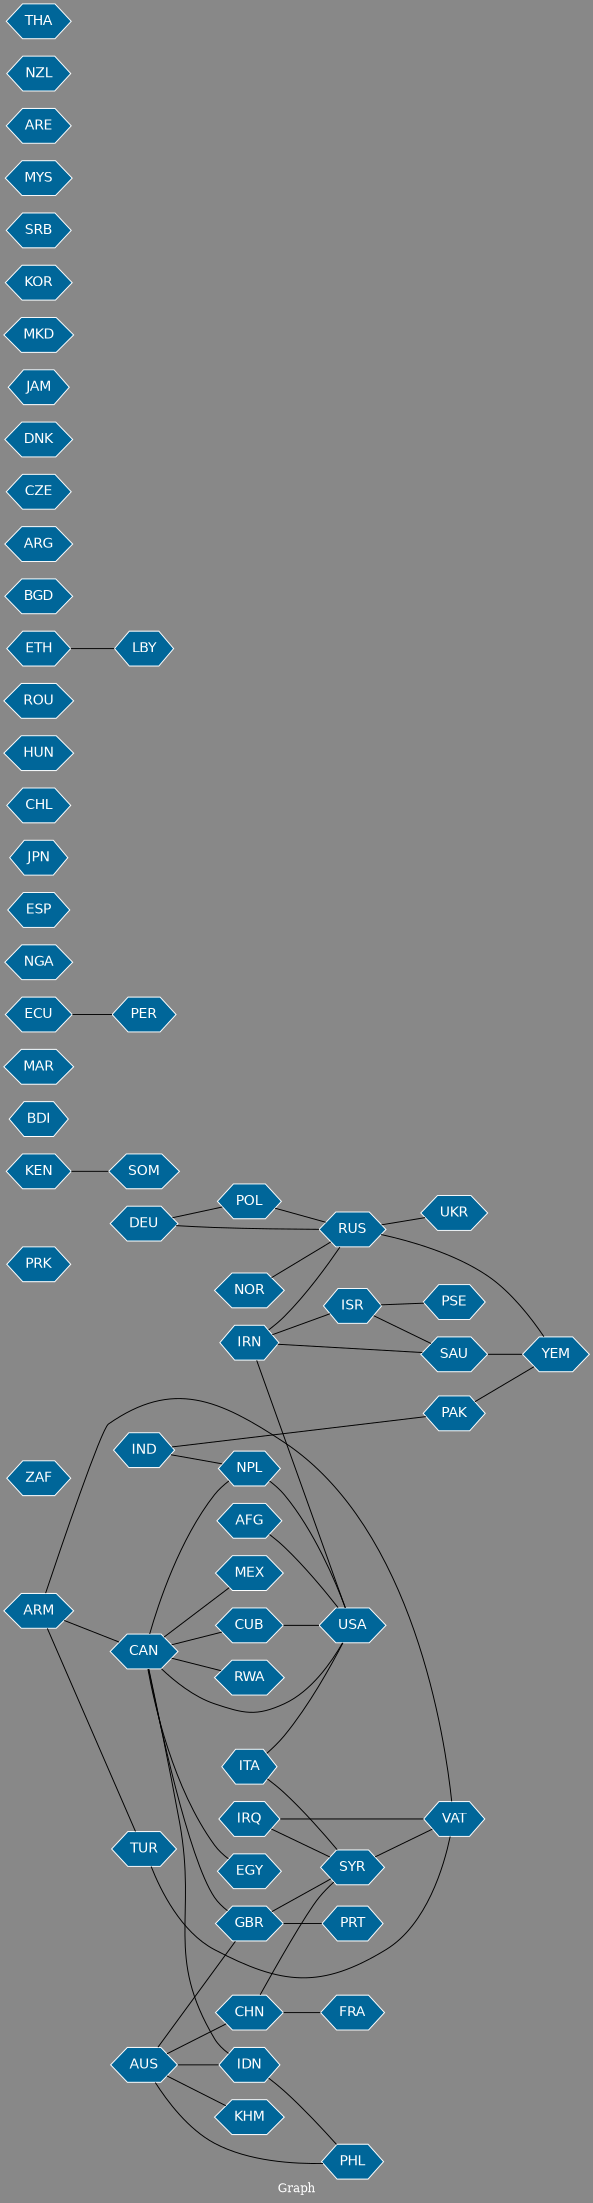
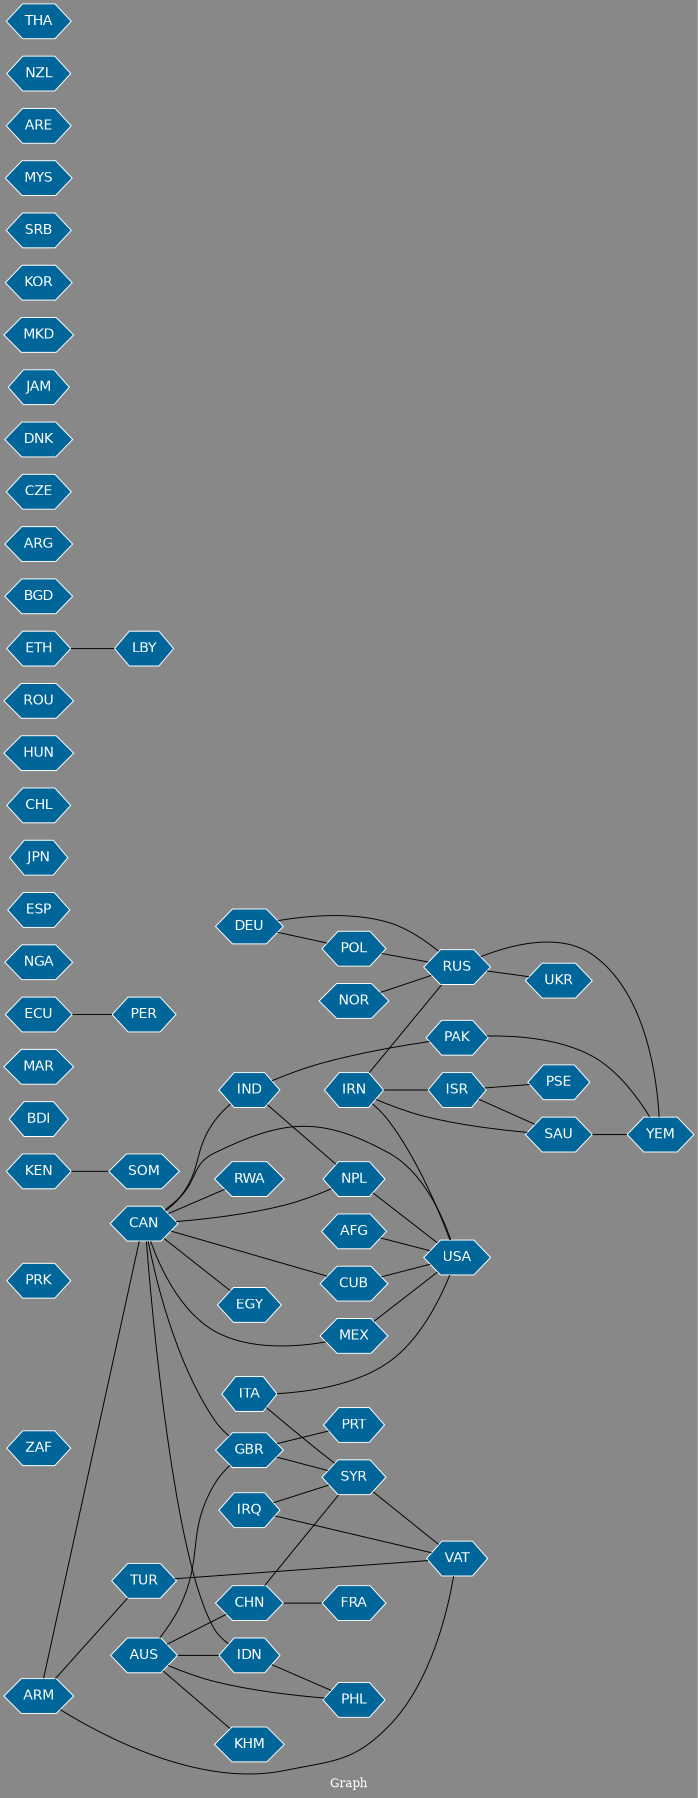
none -> (198, 1158)
none -> (406, 1297)
